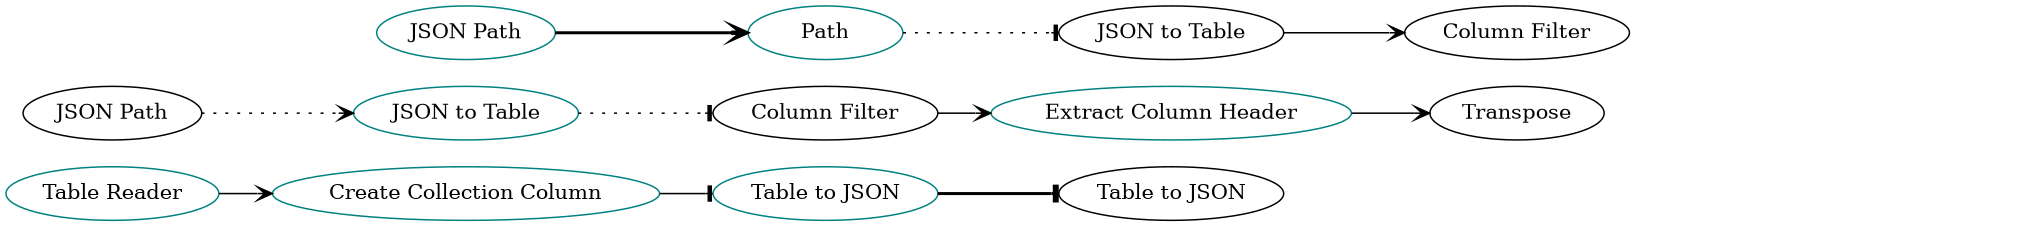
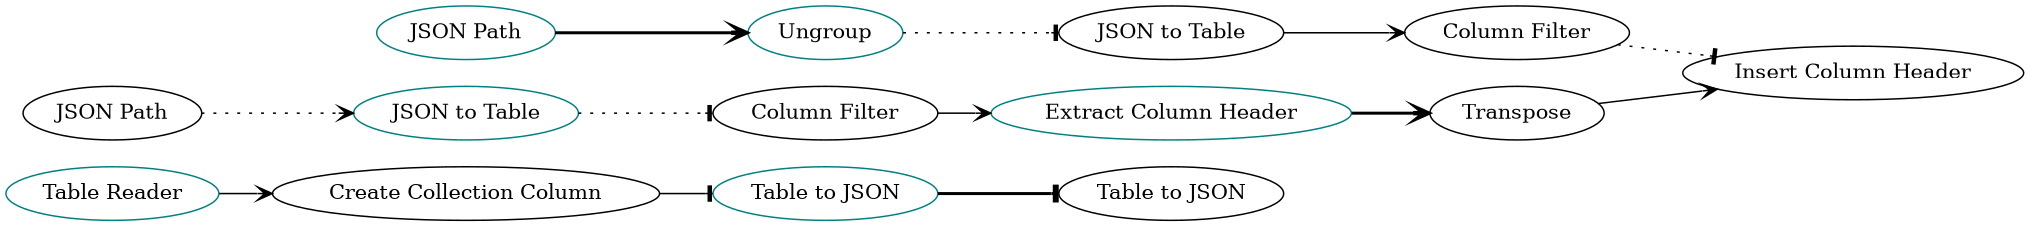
(825, 33) -> (825, 33)
none -> (1853, 73)
(1383, 113) -> (1383, 113)
(466, 194) -> (466, 194)
